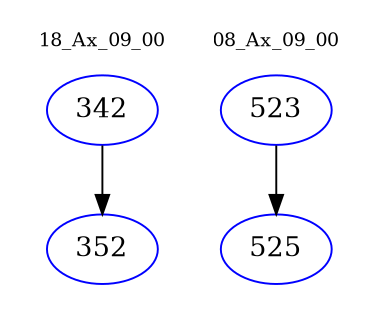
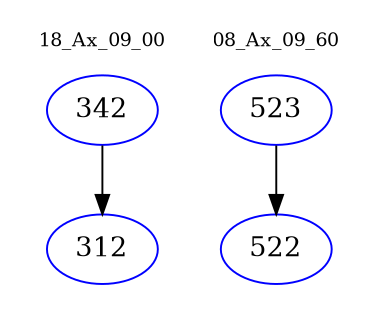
(276, 42) -> (276, 42)
(102, 249) -> (102, 249)
(276, 249) -> (276, 249)
